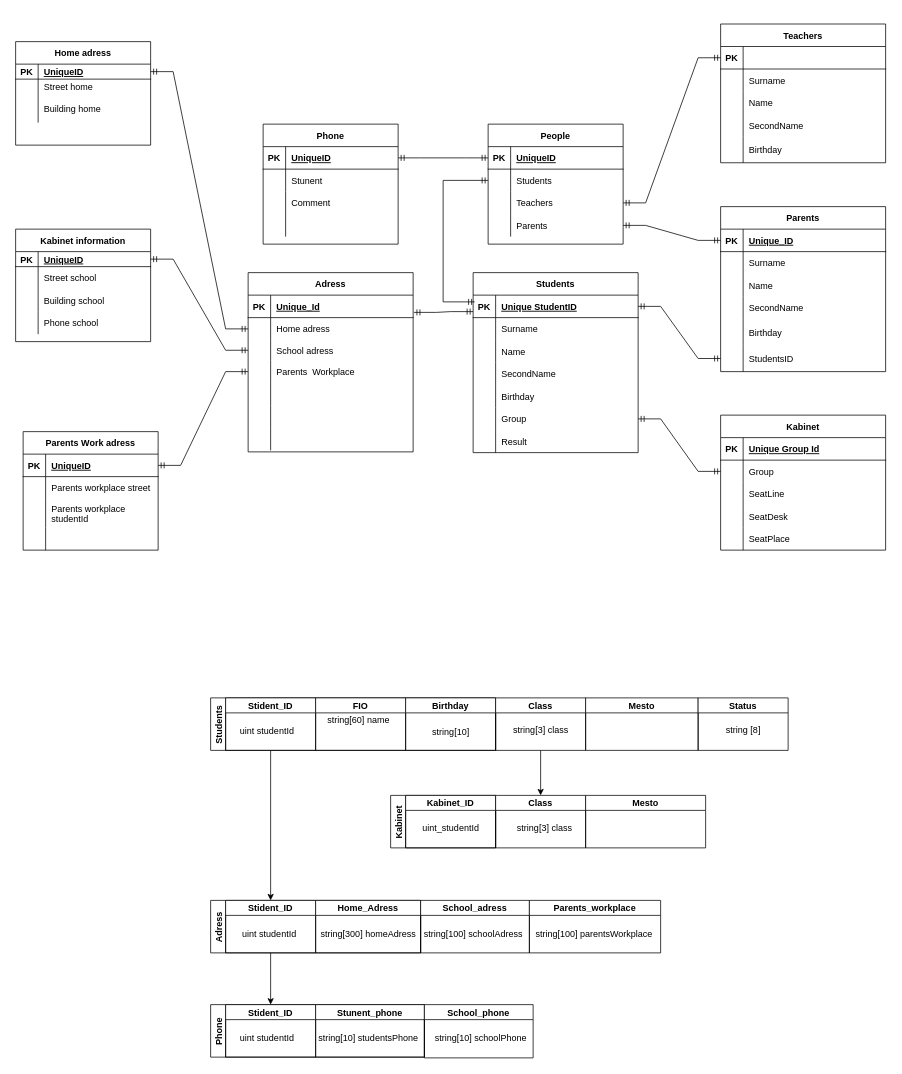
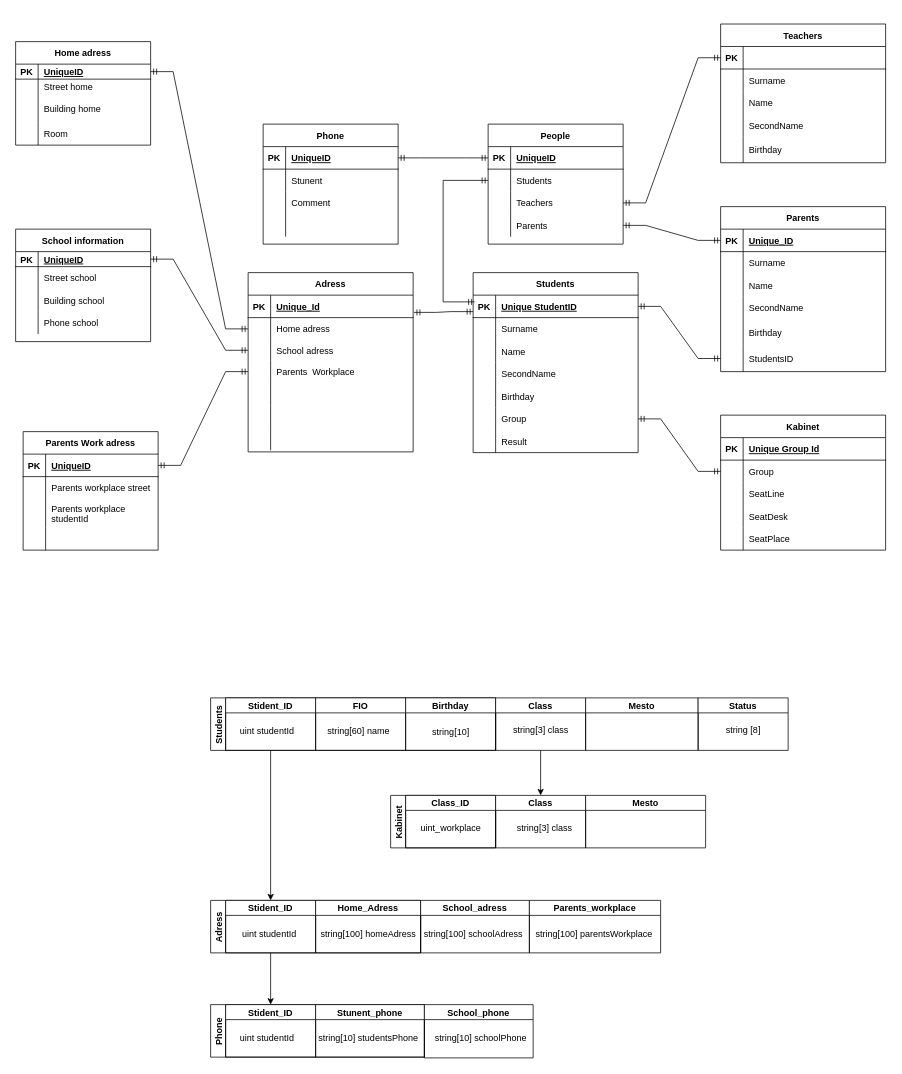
none -> (94, 134)
(83, 241) -> (83, 241)
(358, 720) -> (358, 732)
(450, 803) -> (450, 803)
(451, 828) -> (451, 828)
(368, 934) -> (368, 934)
